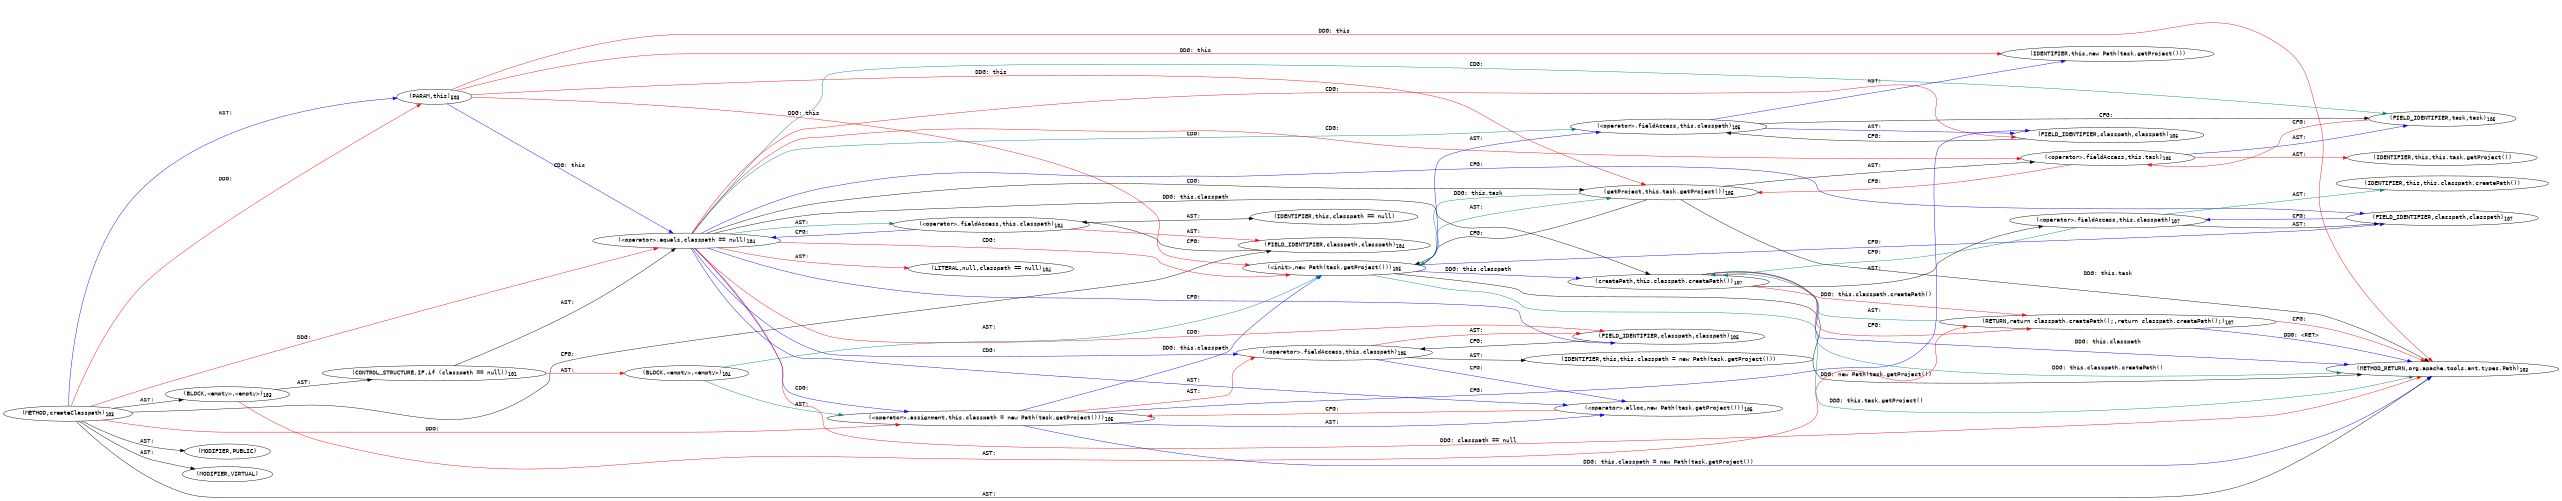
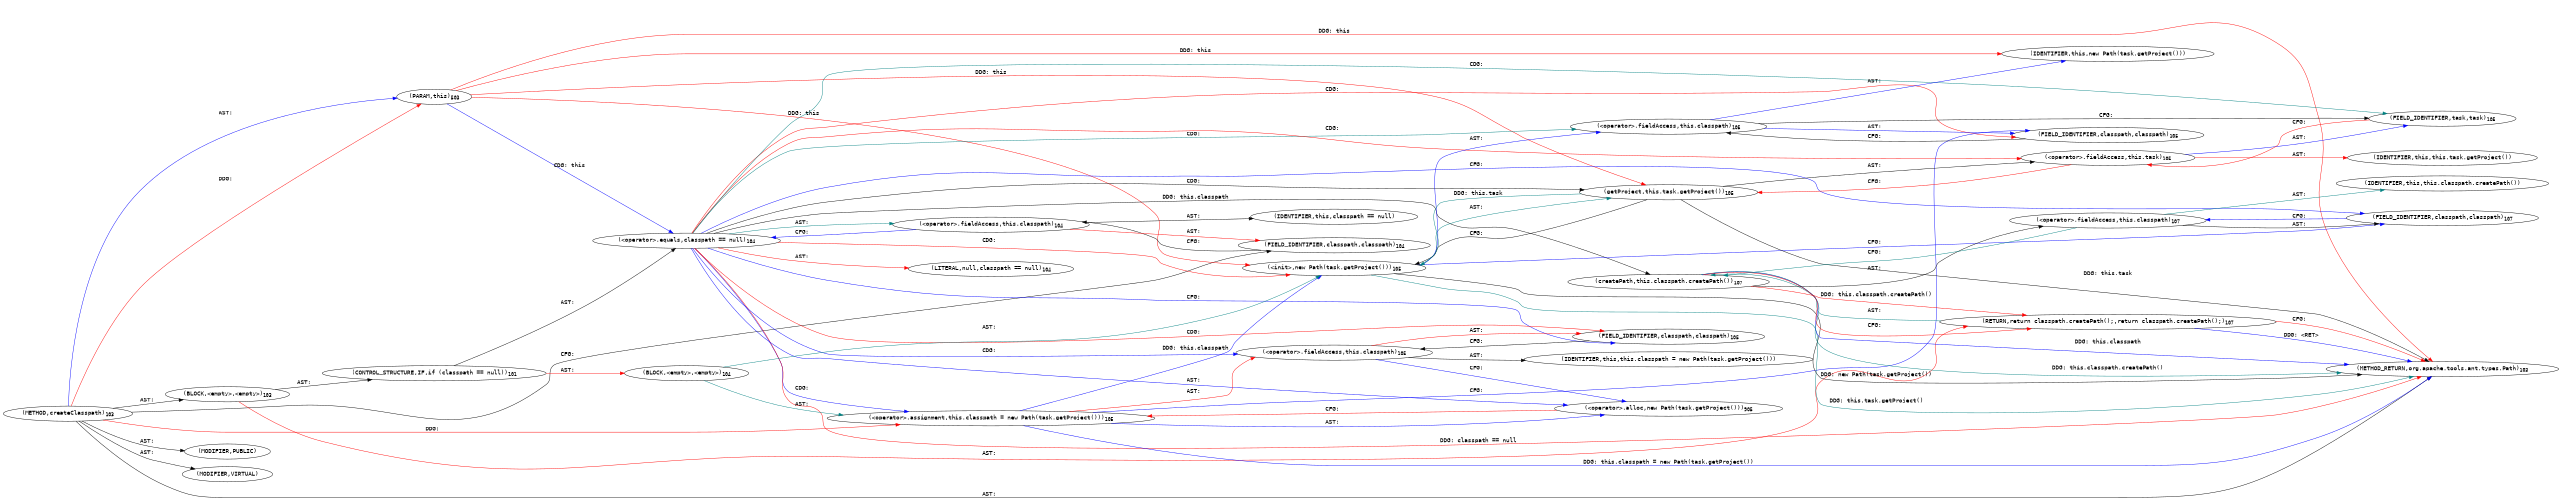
(1496, 275) -> none
(371, 325) -> none
(1749, 408) -> (1749, 408)
